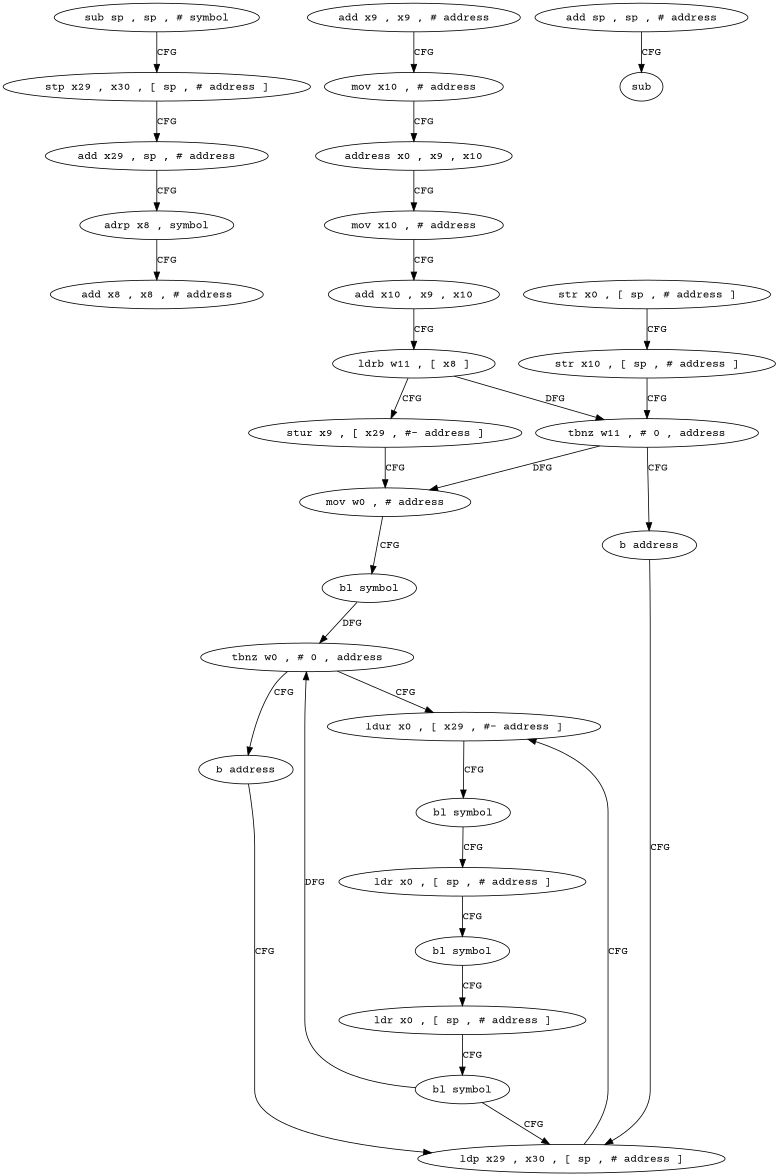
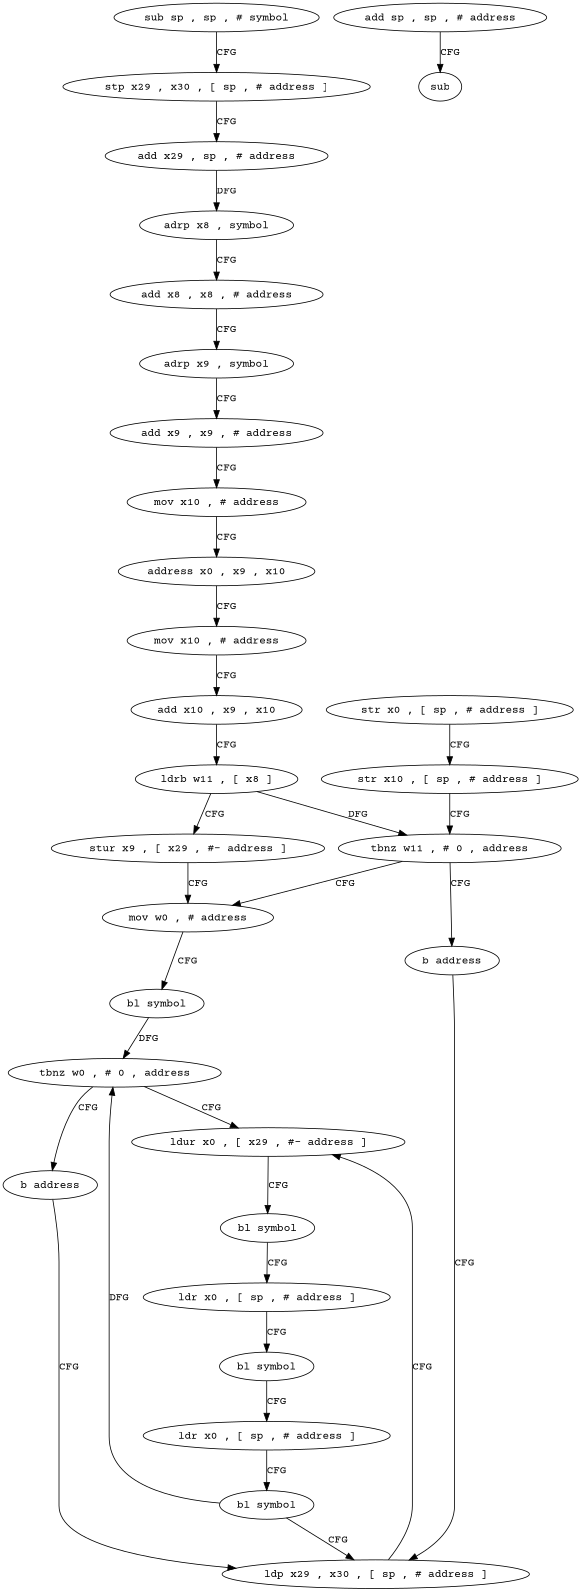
(167, 191) -> (227, 191)
none -> (217, 364)
(542, 468) -> (345, 883)
